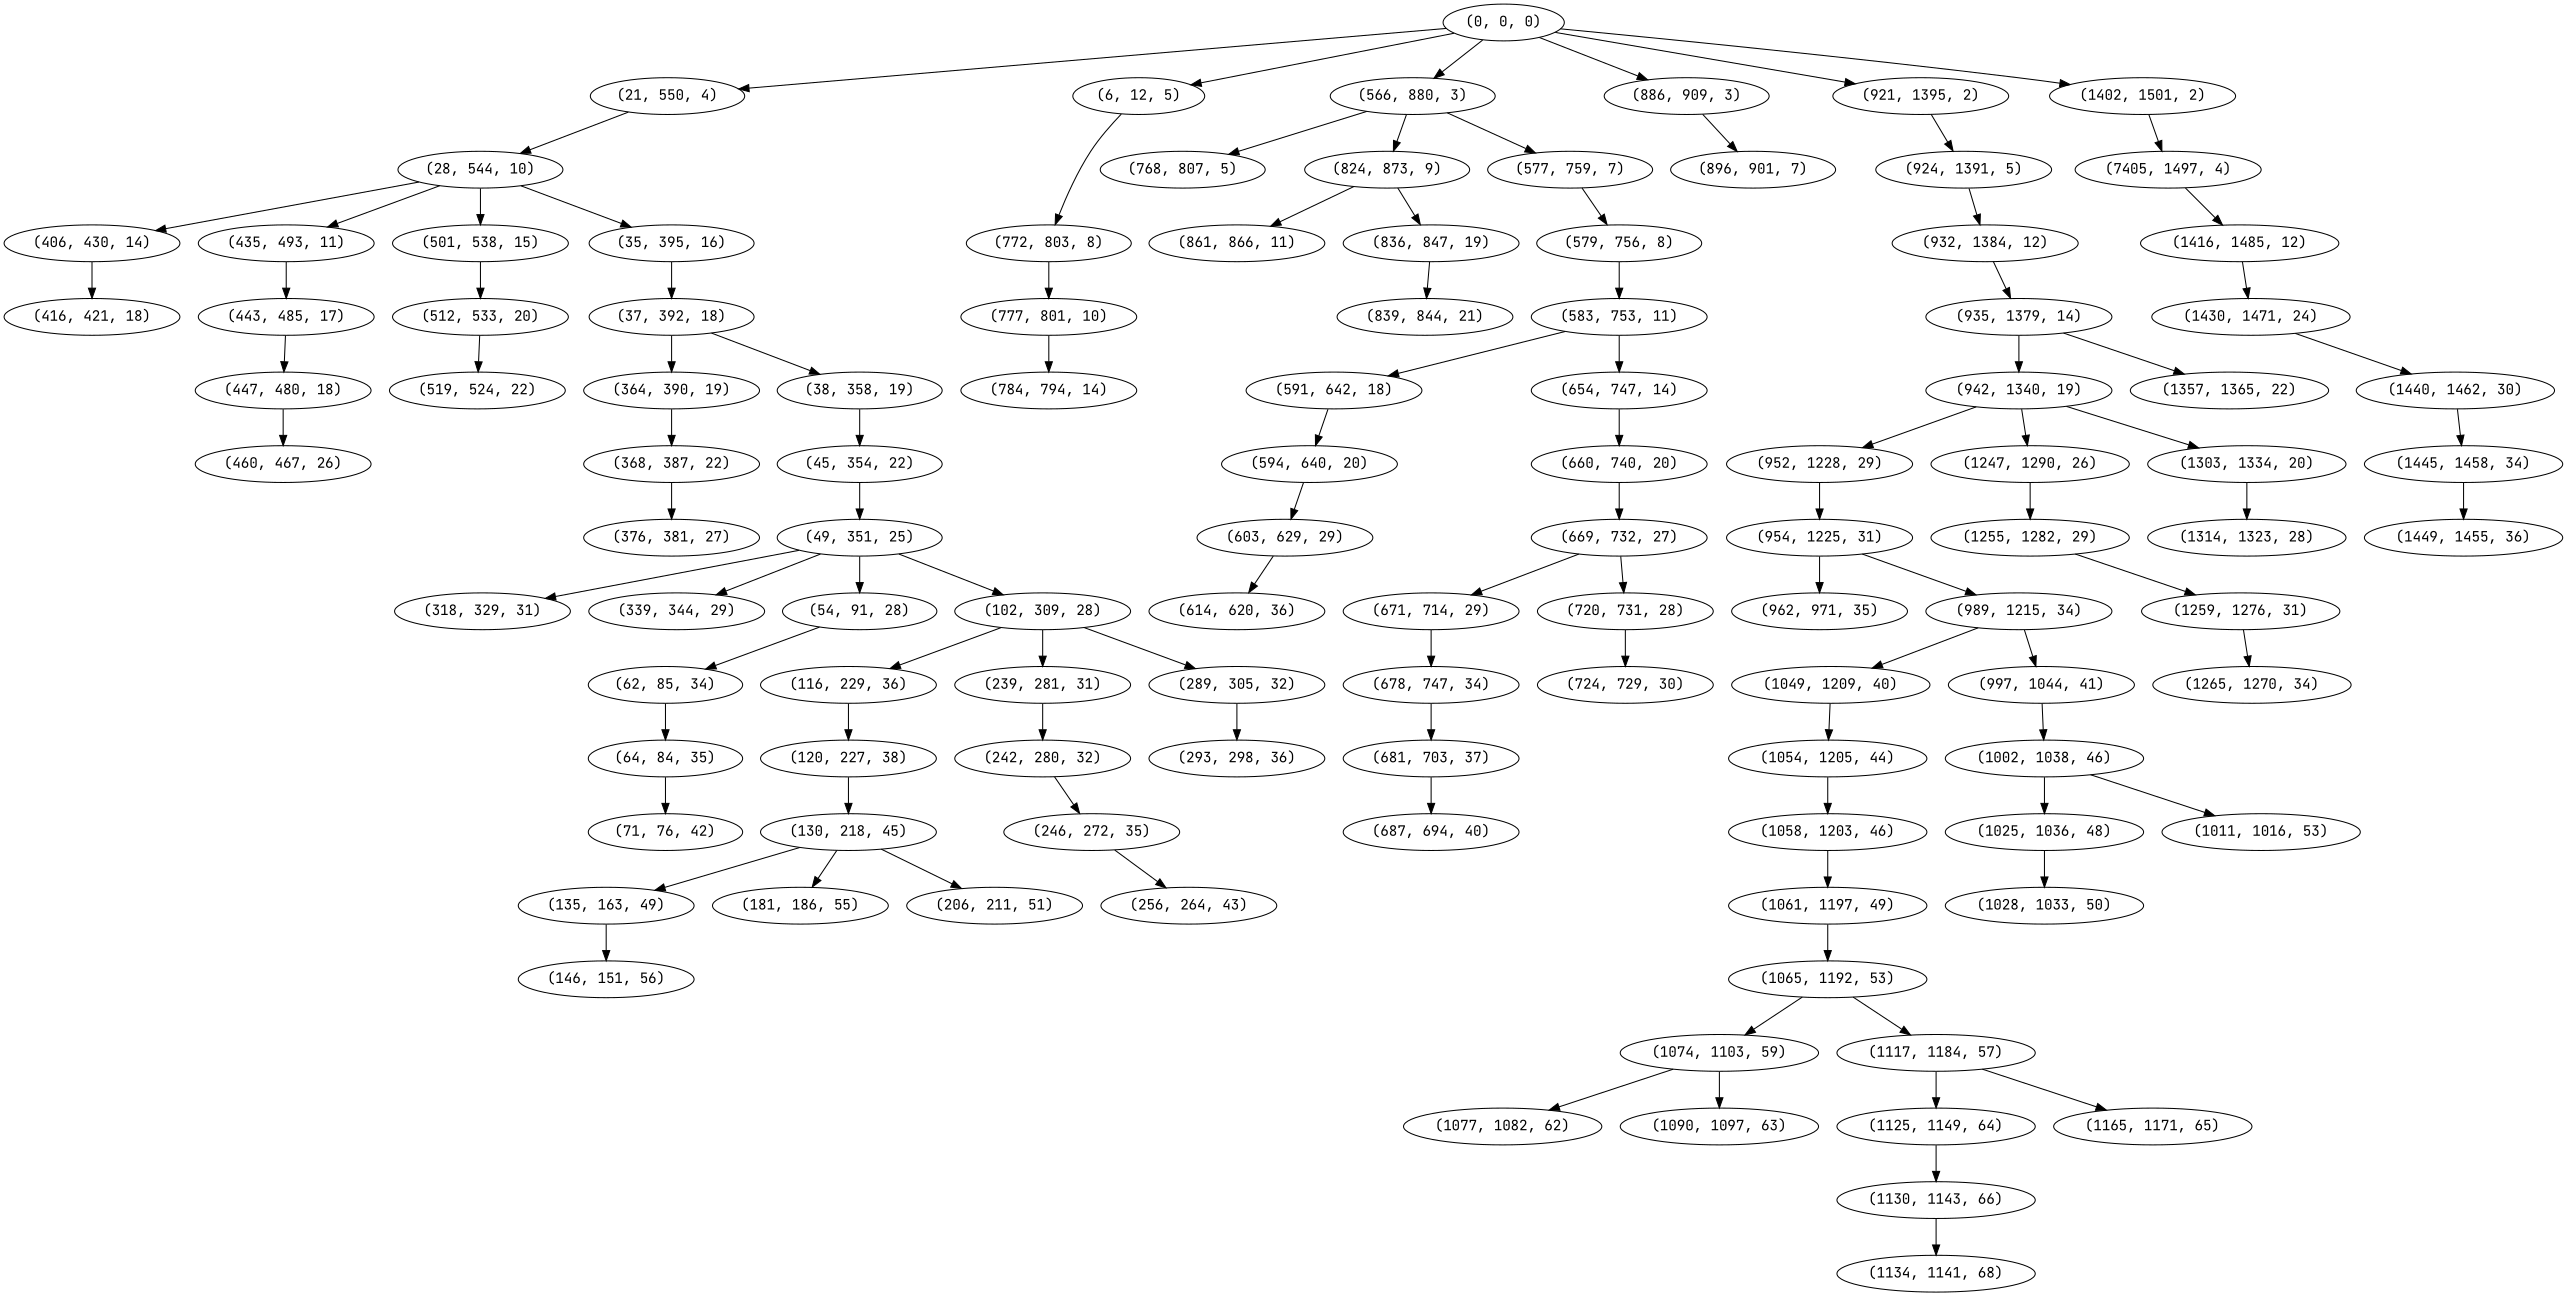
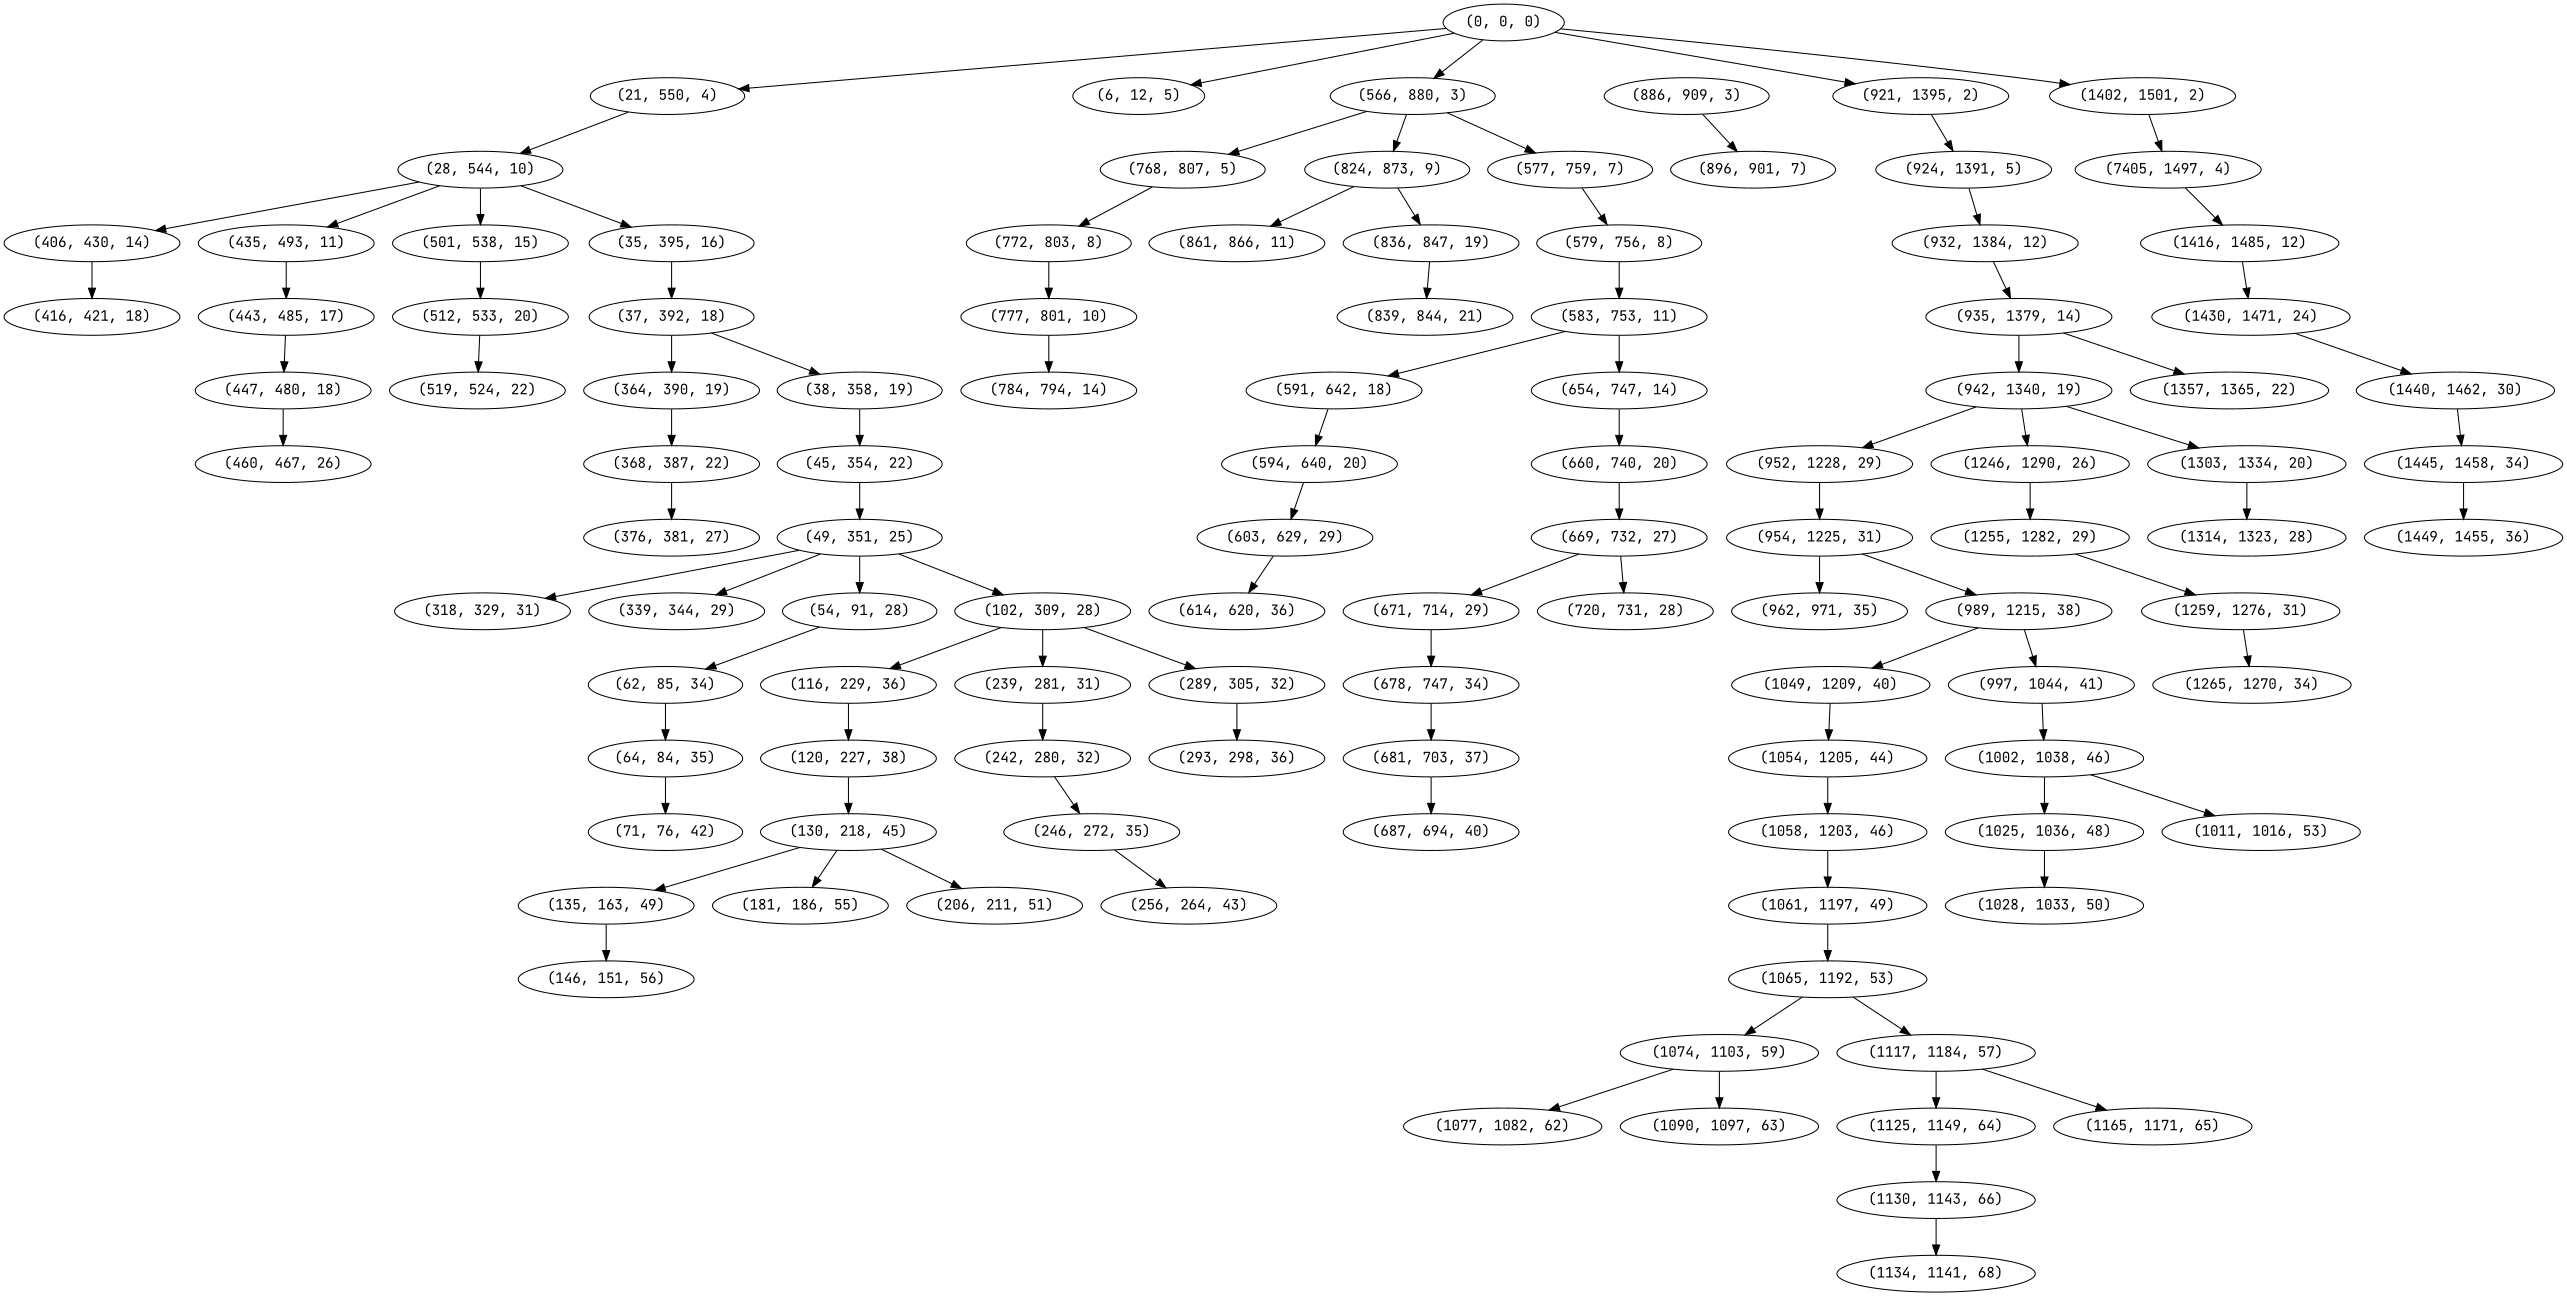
(1589, 57) -> none
(1085, 161) -> (1120, 204)
(2030, 464) -> (2030, 464)
(2019, 611) -> (2019, 611)
(1625, 685) -> none
